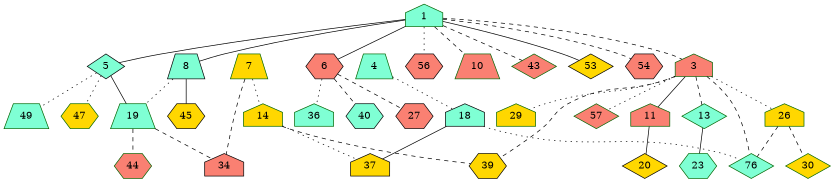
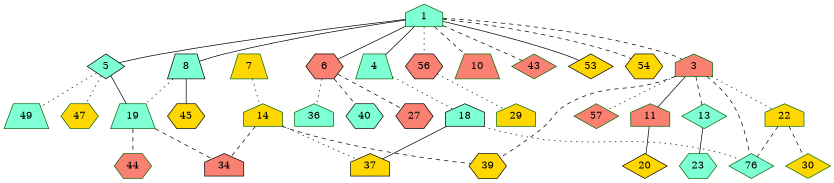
none -> (400, 41)
(644, 66) -> (644, 66)
(569, 98) -> (471, 92)
(234, 116) -> (243, 141)
(784, 116) -> (784, 116)
